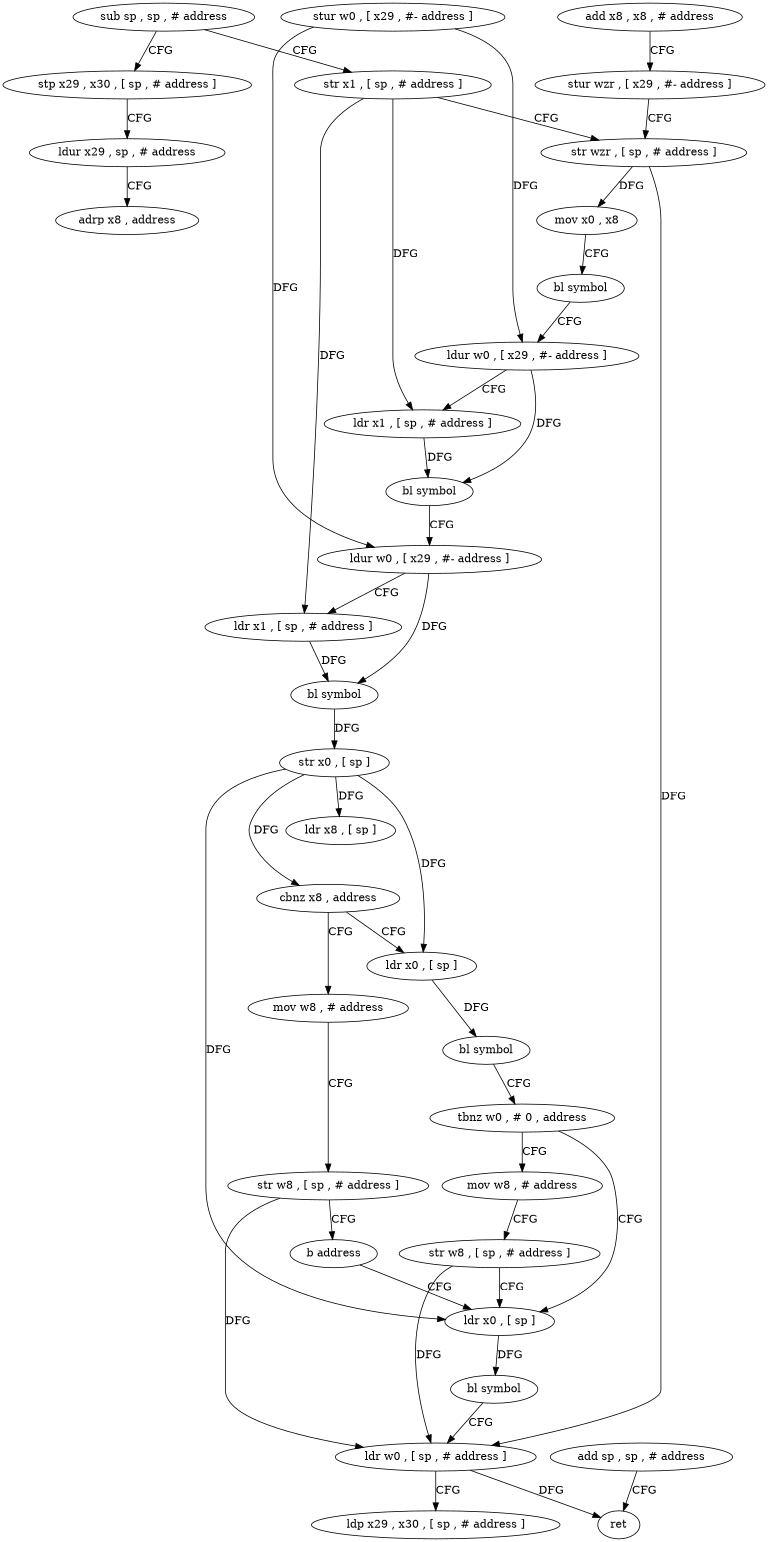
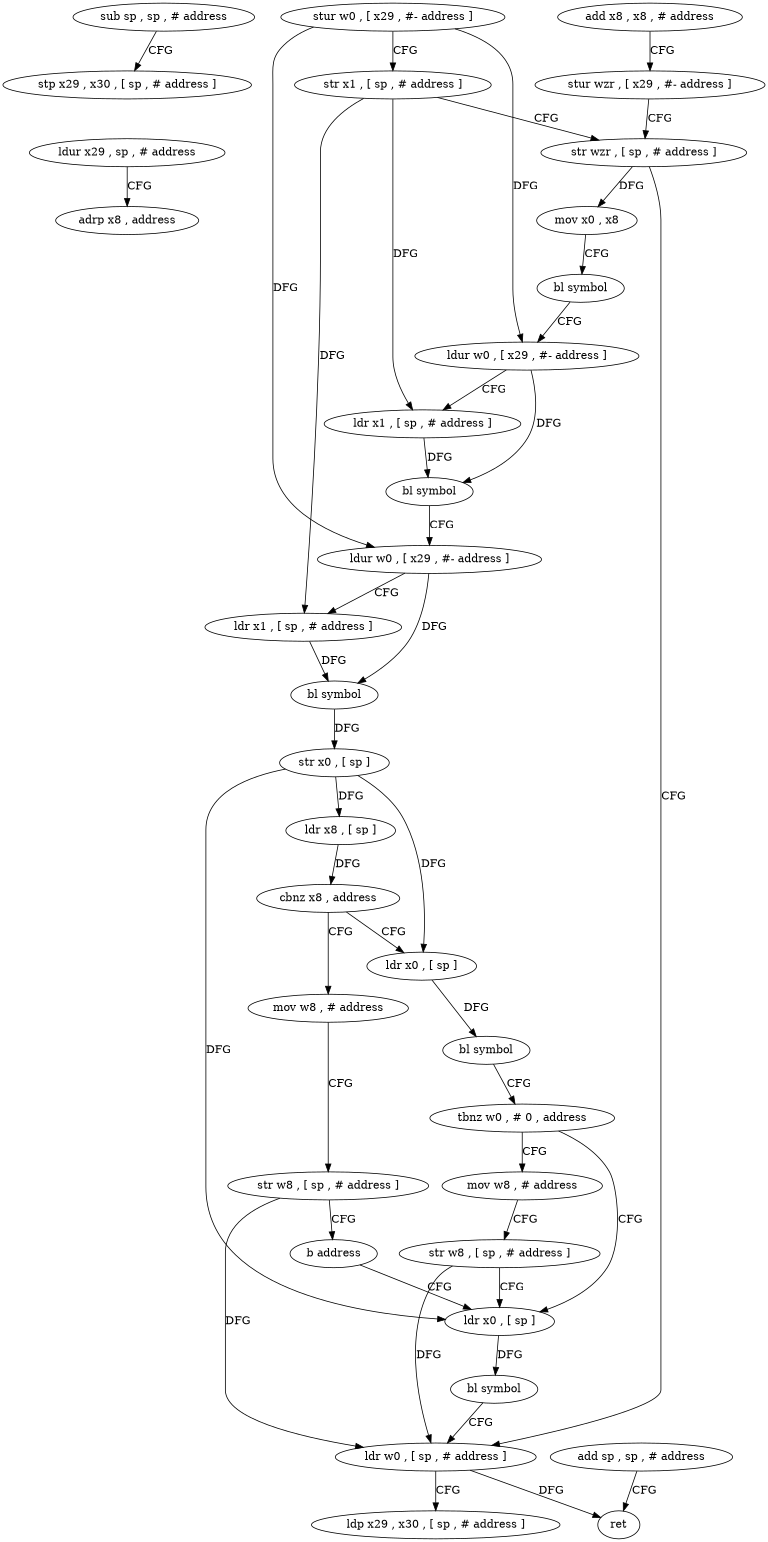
(271, 49) -> (393, 47)
(127, 115) -> none
(674, 797) -> (674, 797)
(250, 824) -> (335, 861)
